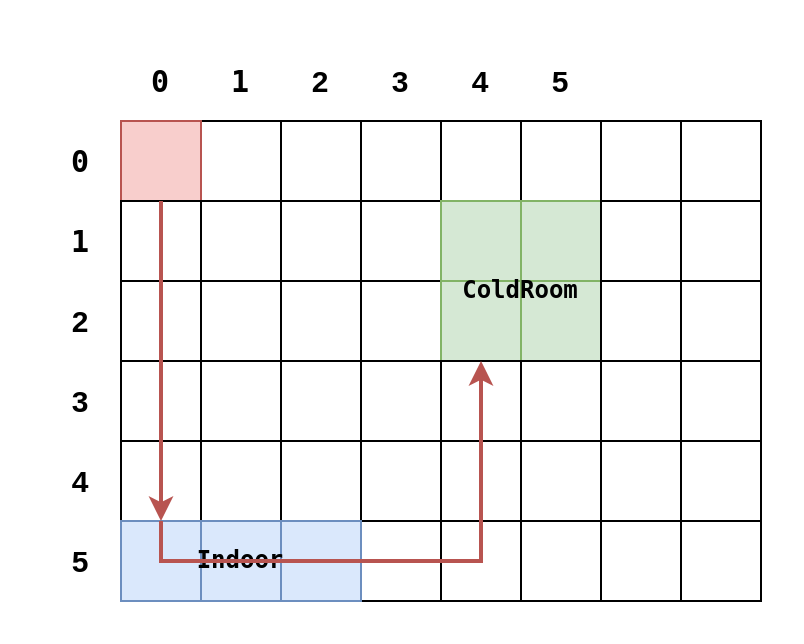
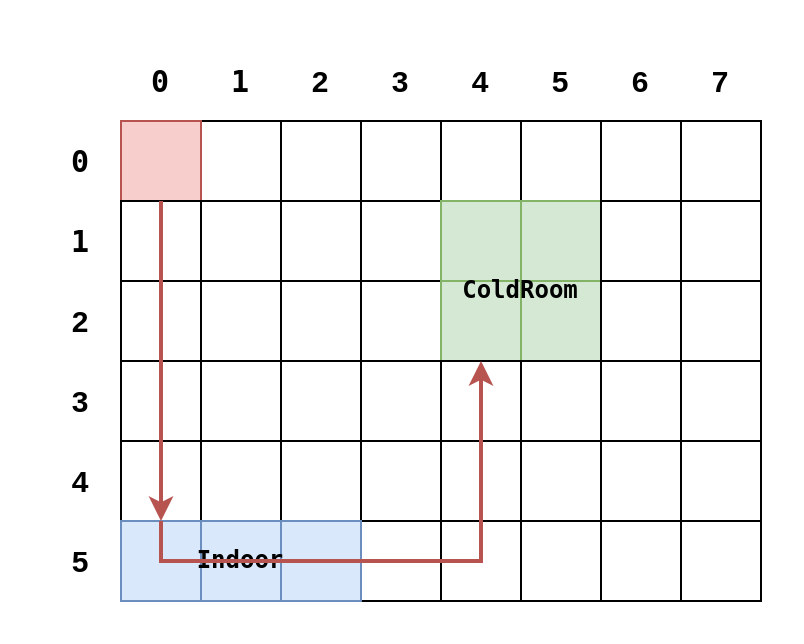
none -> (641, 81)
none -> (721, 81)
